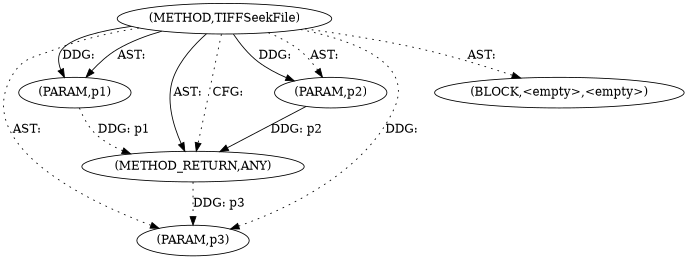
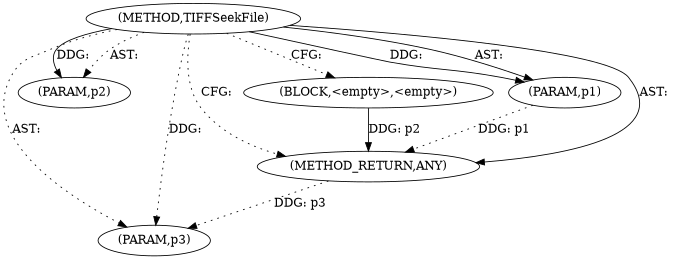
(484, 56) -> (309, 56)
(267, 127) -> (368, 125)
